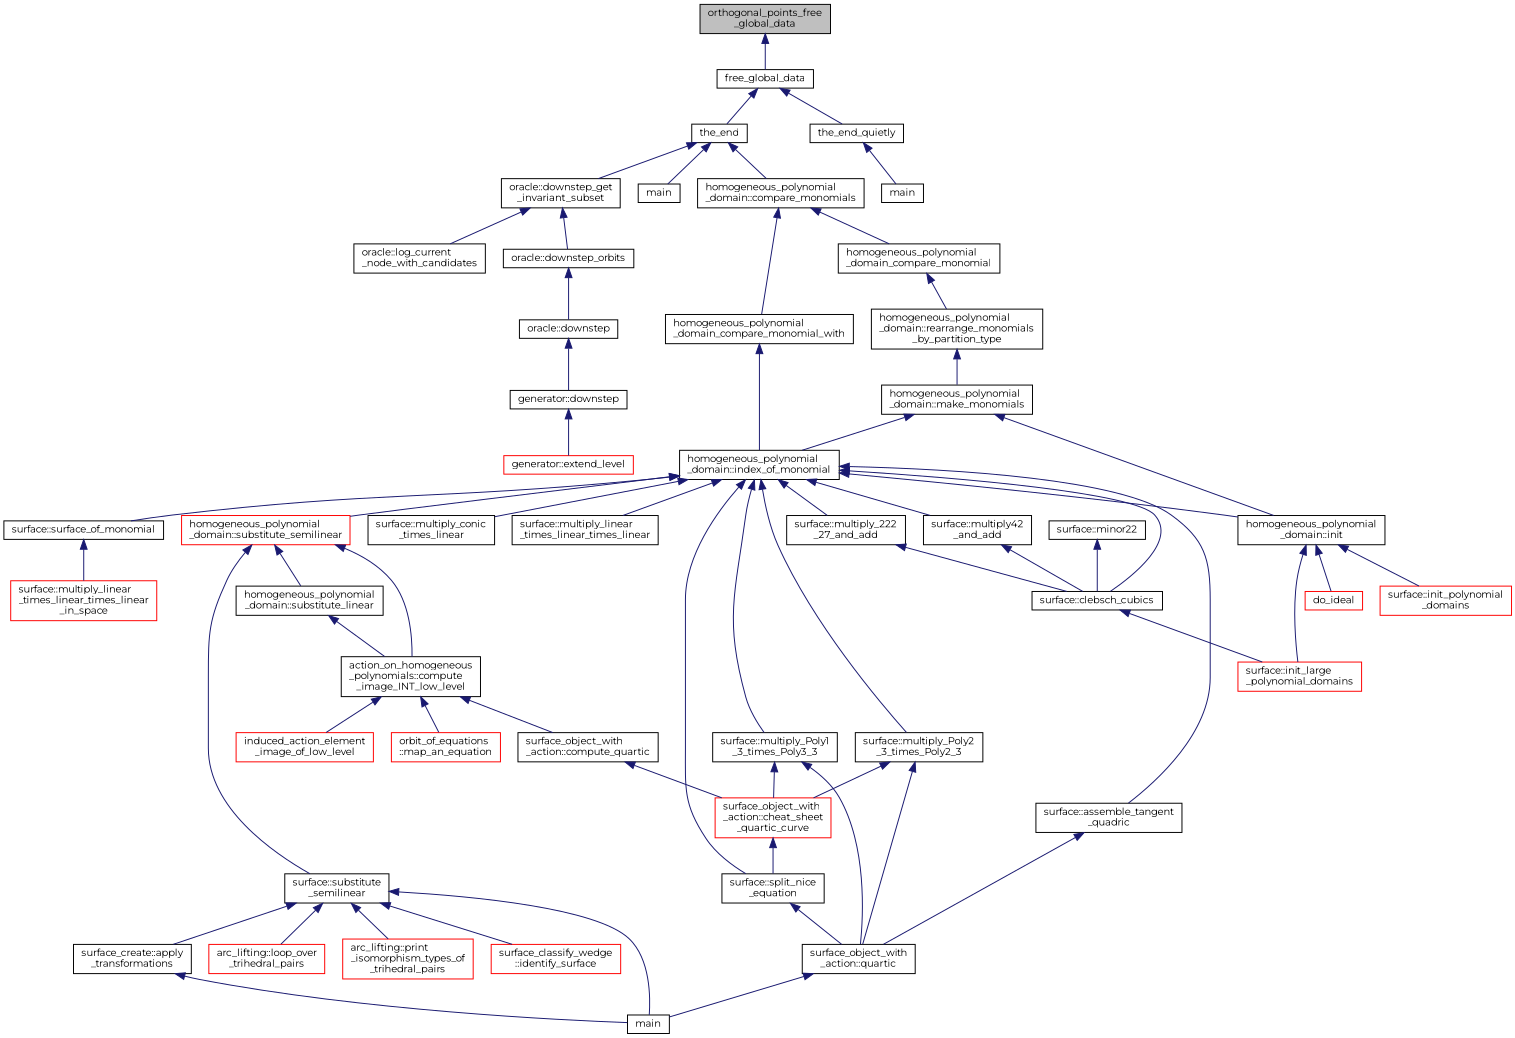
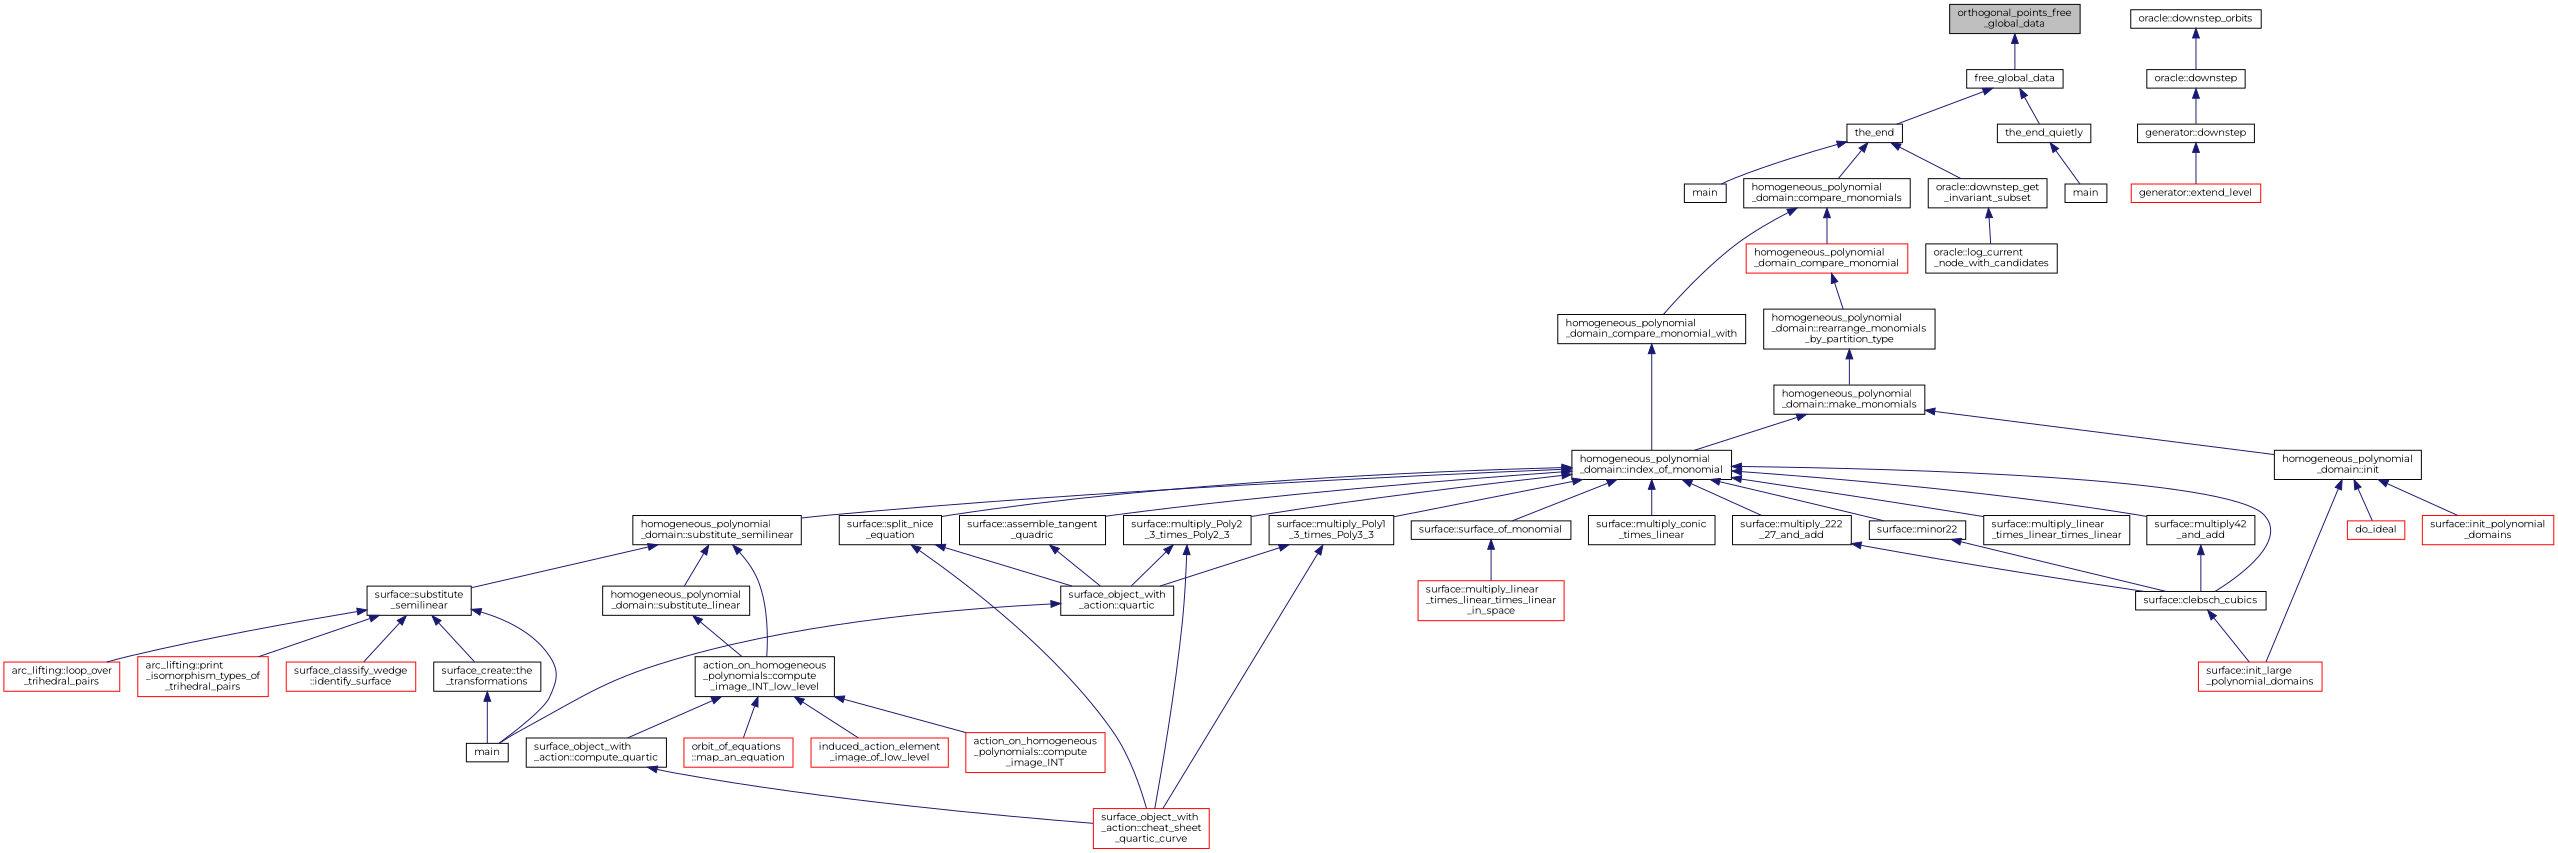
(566, 233) -> none
(919, 258) -> (1827, 258)
(1044, 494) -> (1802, 501)
(266, 530) -> (717, 530)
none -> (1035, 753)
(773, 861) -> (1054, 662)
(132, 959) -> (487, 677)
